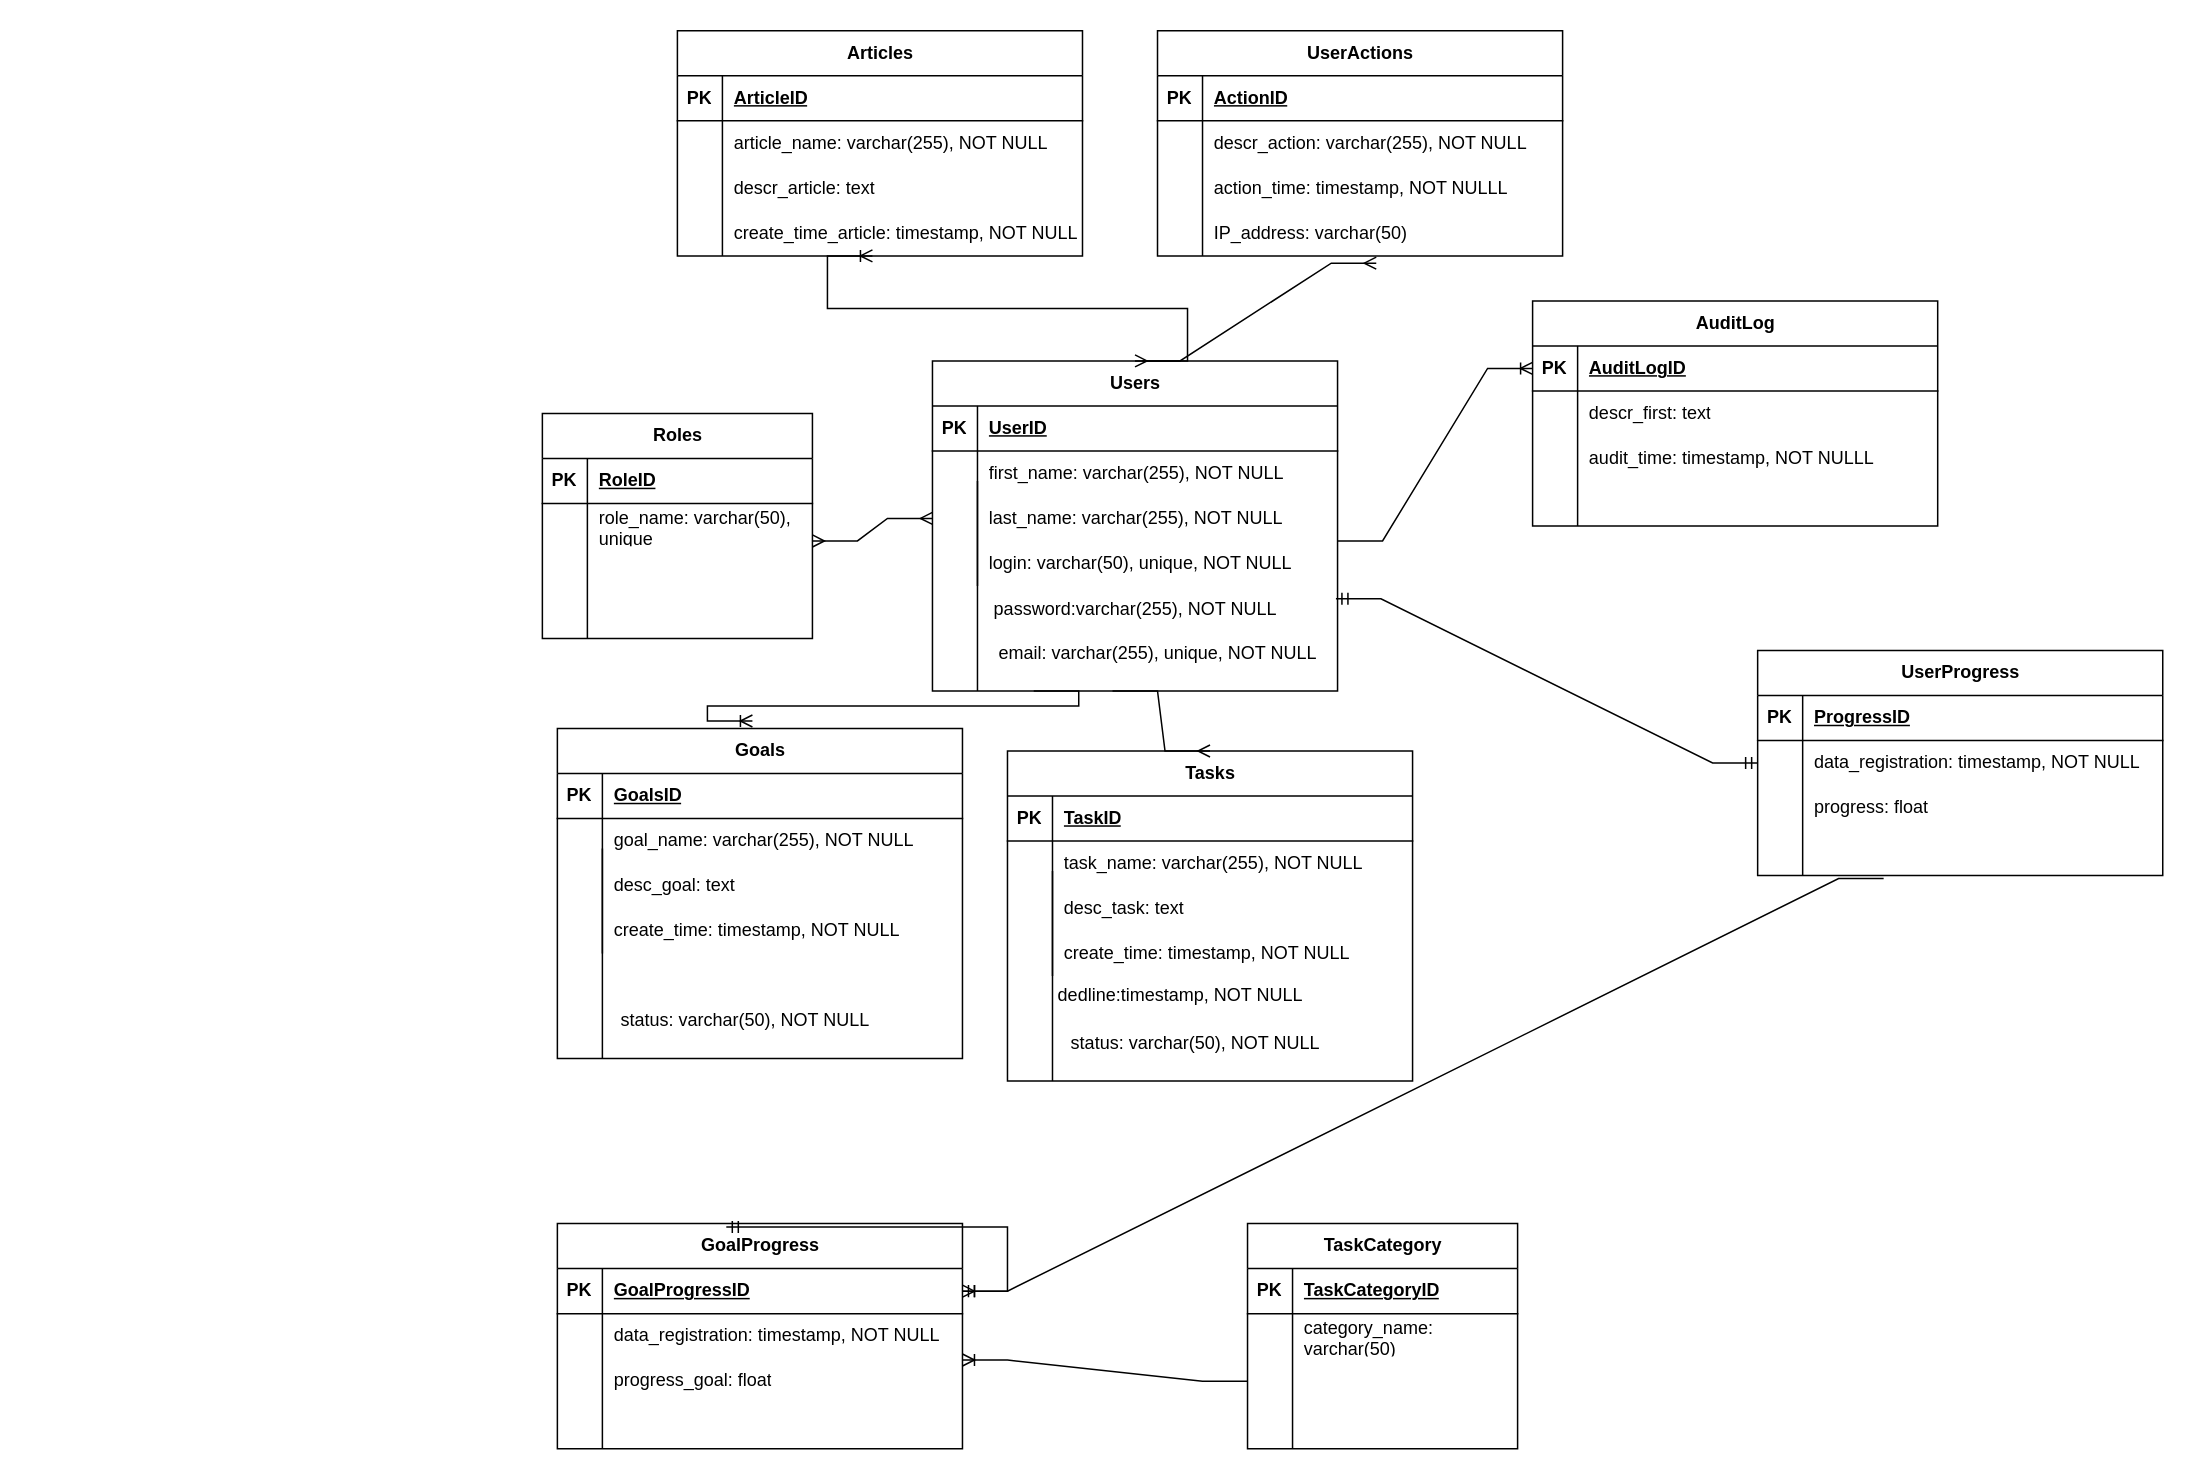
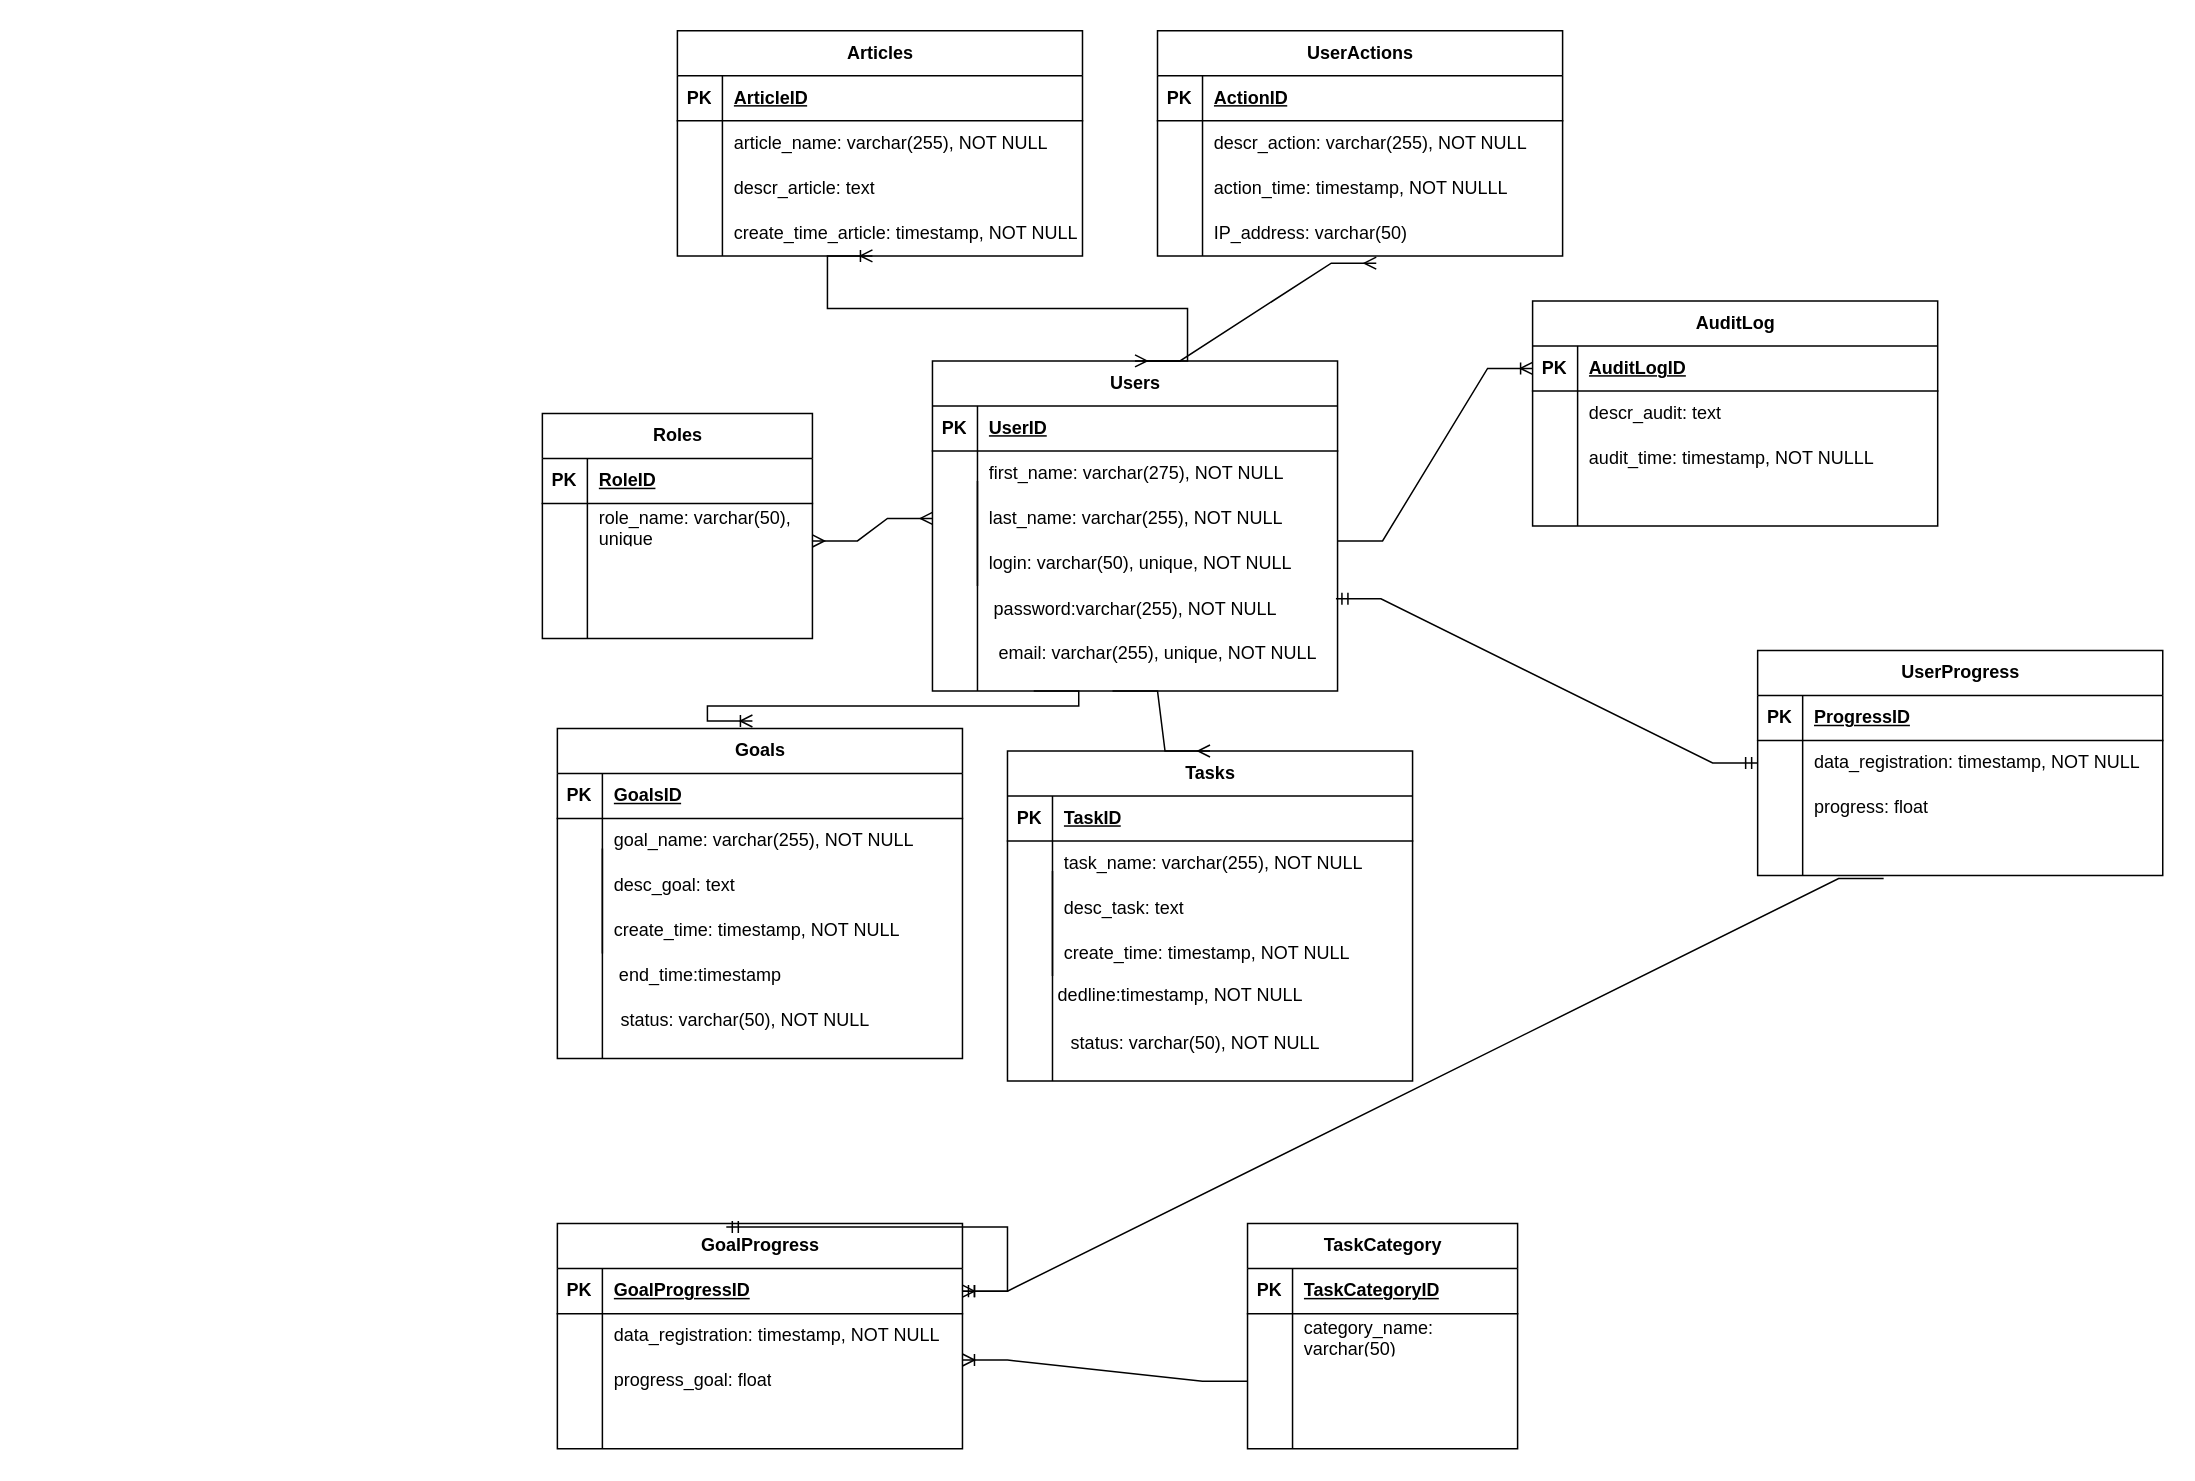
(1670, 413) -> (1670, 413)
(1149, 473) -> (1149, 473)
none -> (700, 976)
